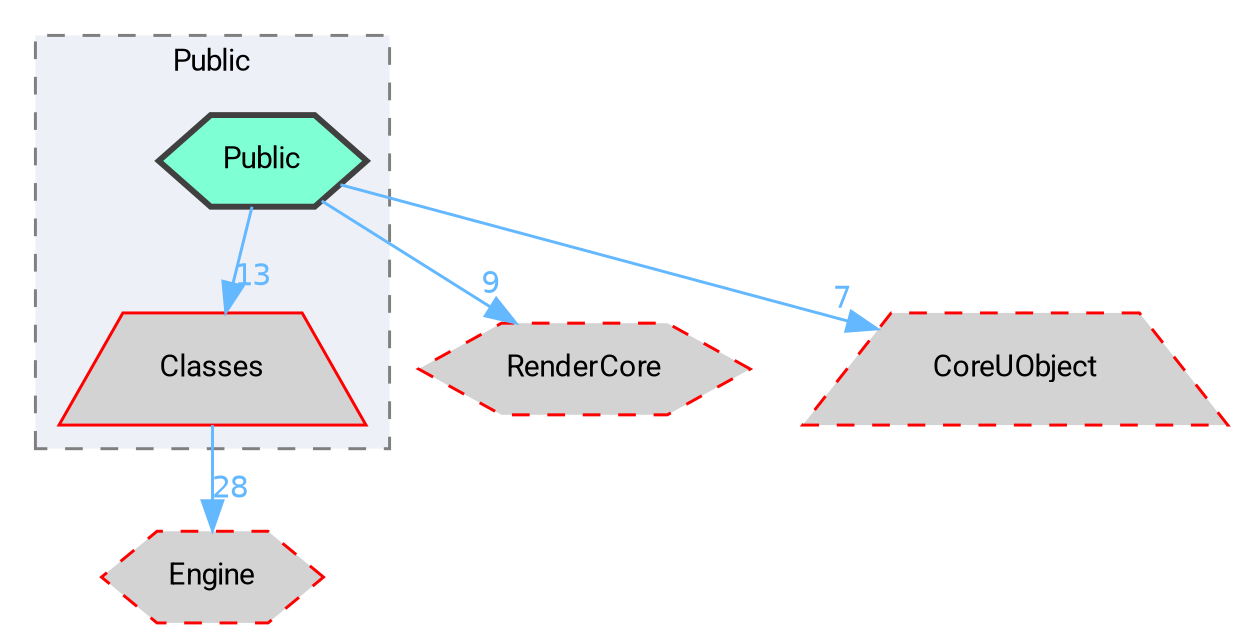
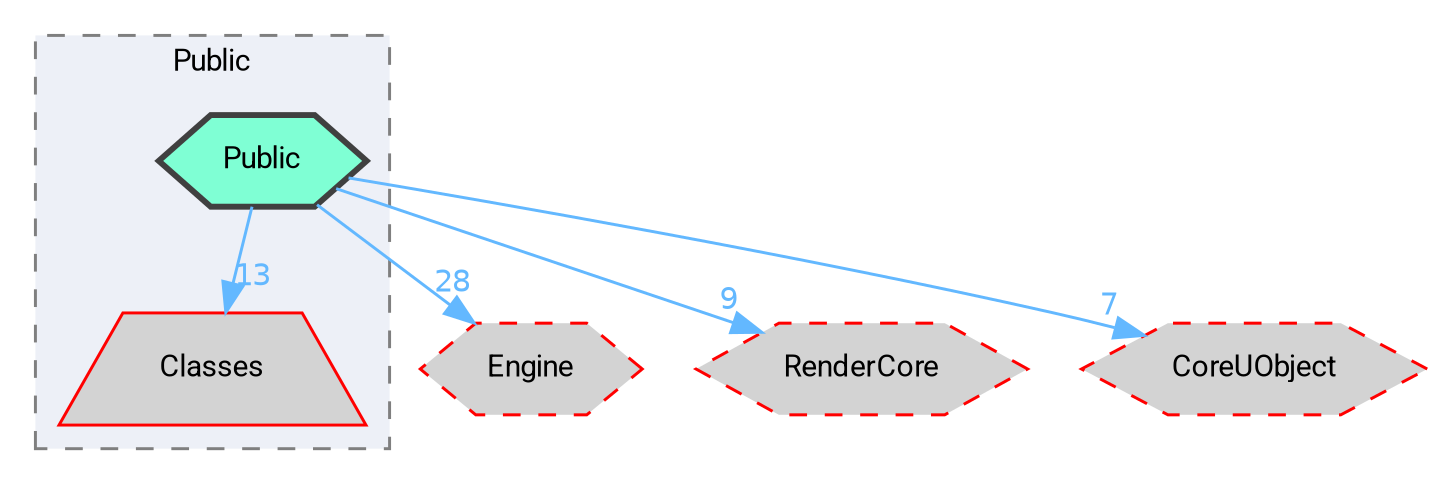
(1015, 369) -> (1254, 369)
(212, 467) -> (370, 245)
